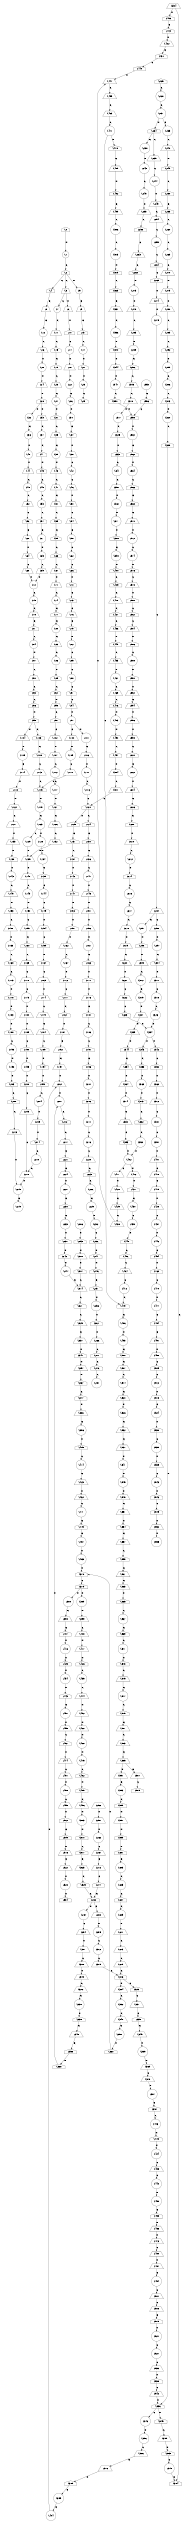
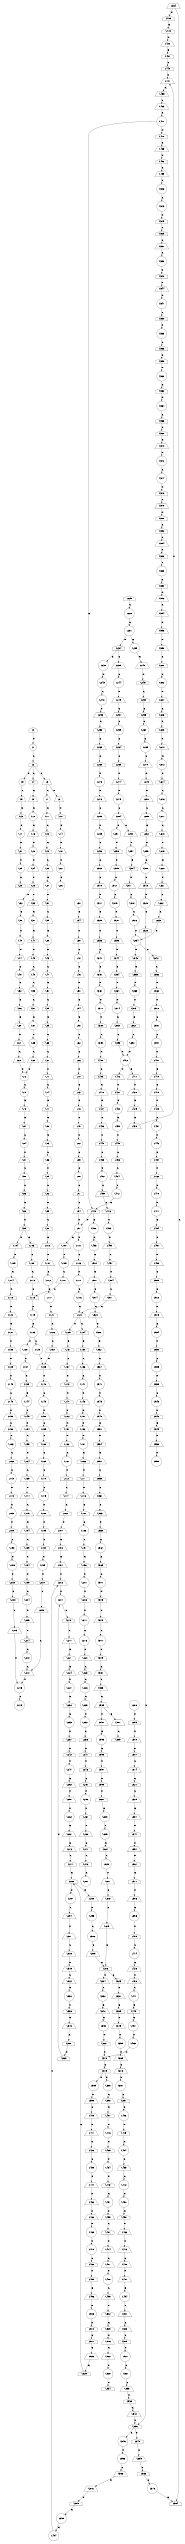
(125, 407) -> (162, 324)
(71, 409) -> none
none -> (87, 1219)
(73, 1280) -> (69, 1778)
